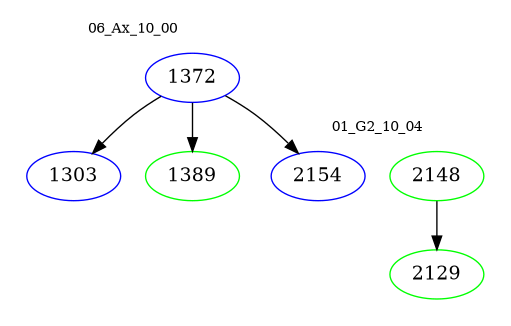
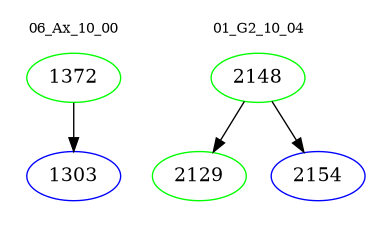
(193, 78) -> (74, 78)
(269, 126) -> (284, 121)
(193, 176) -> none
